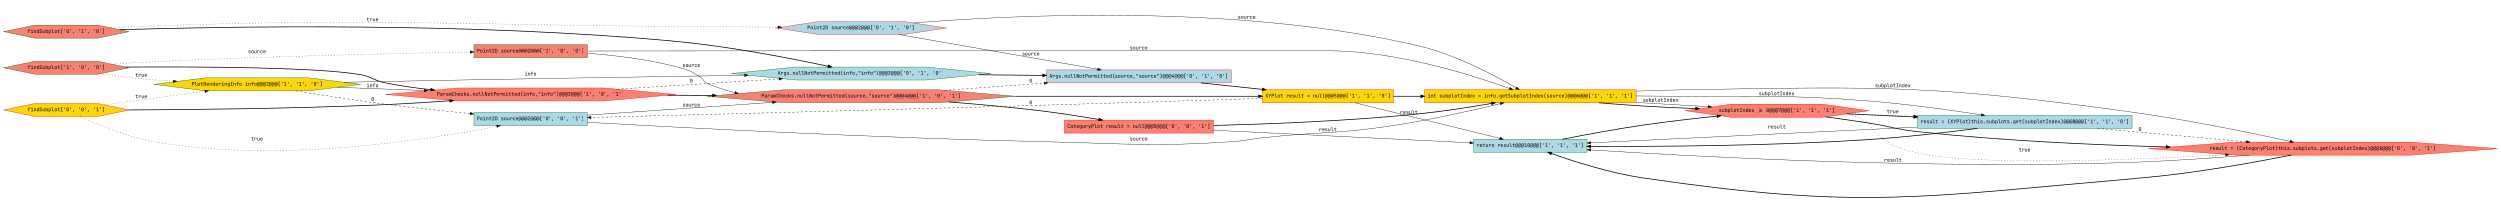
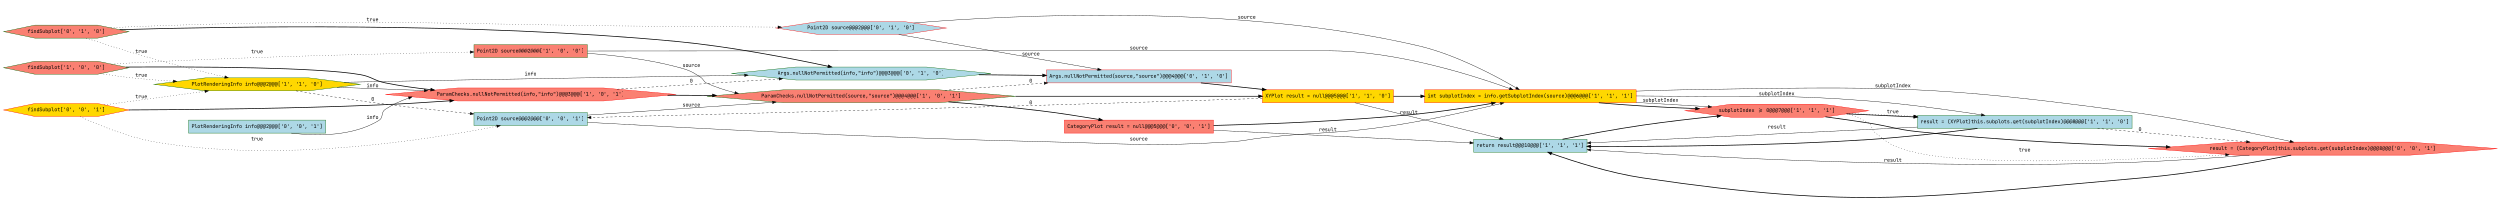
(257, 52) -> (257, 52)
none -> (155, 59)
none -> (257, 127)
